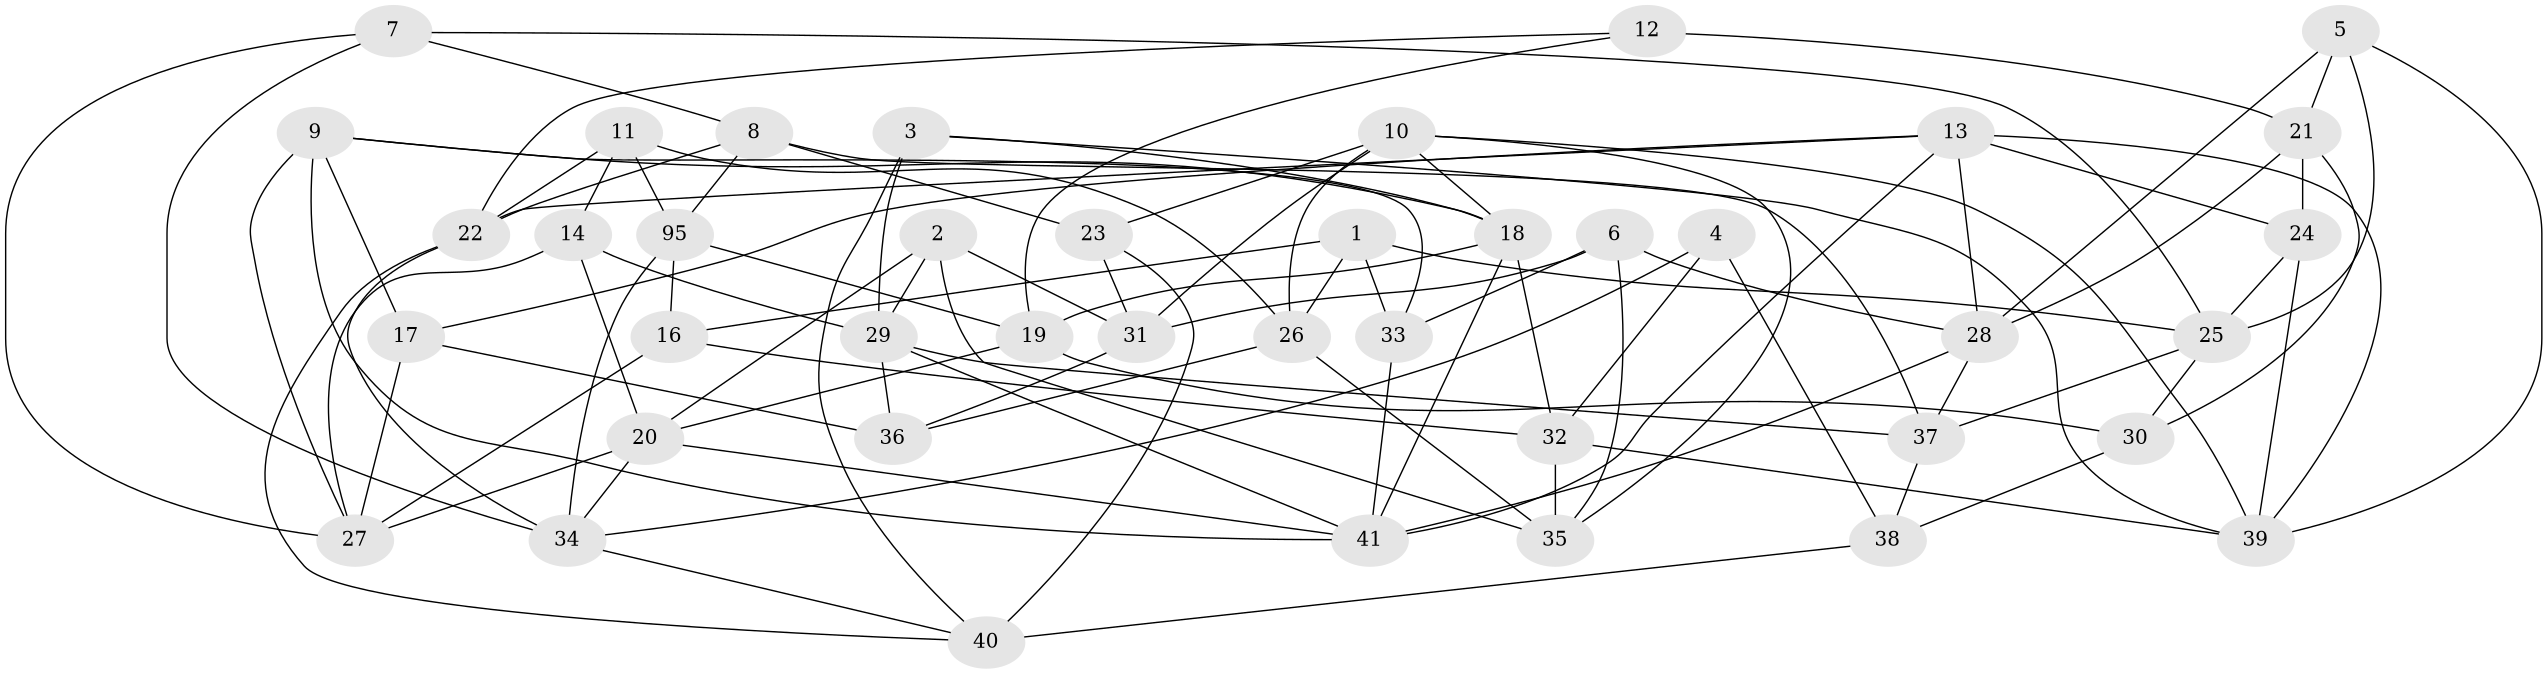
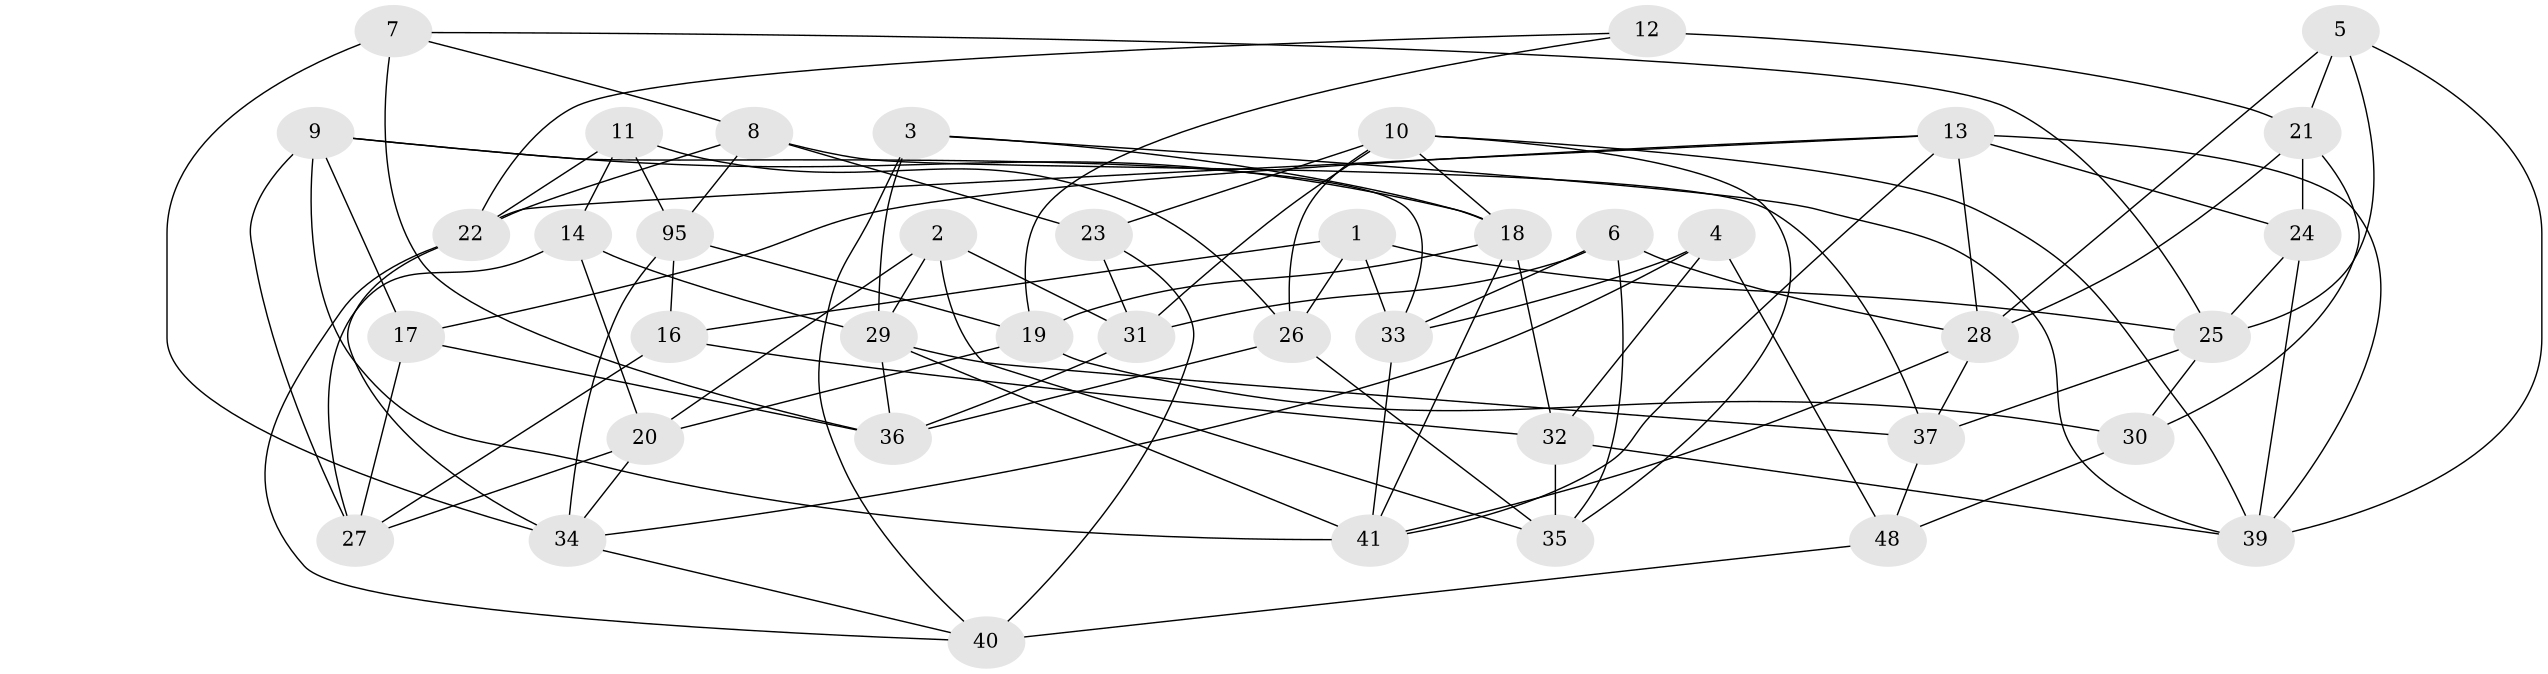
(6, 267) -> (531, 330)
none -> (1560, 294)
(1008, 490) -> none
(1888, 541) -> (1888, 541)
